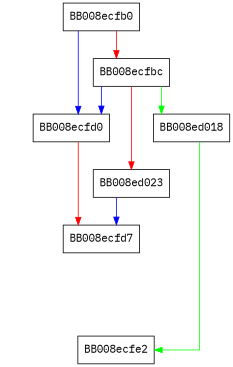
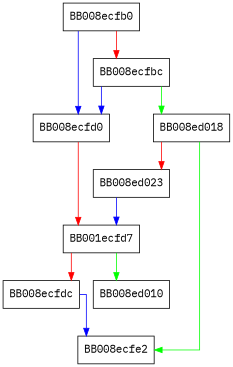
(131, 124) -> (161, 152)
(101, 239) -> (101, 239)
none -> (41, 294)
none -> (131, 294)
